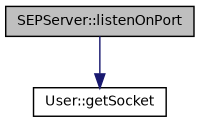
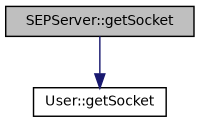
(100, 21) -> (100, 21)
